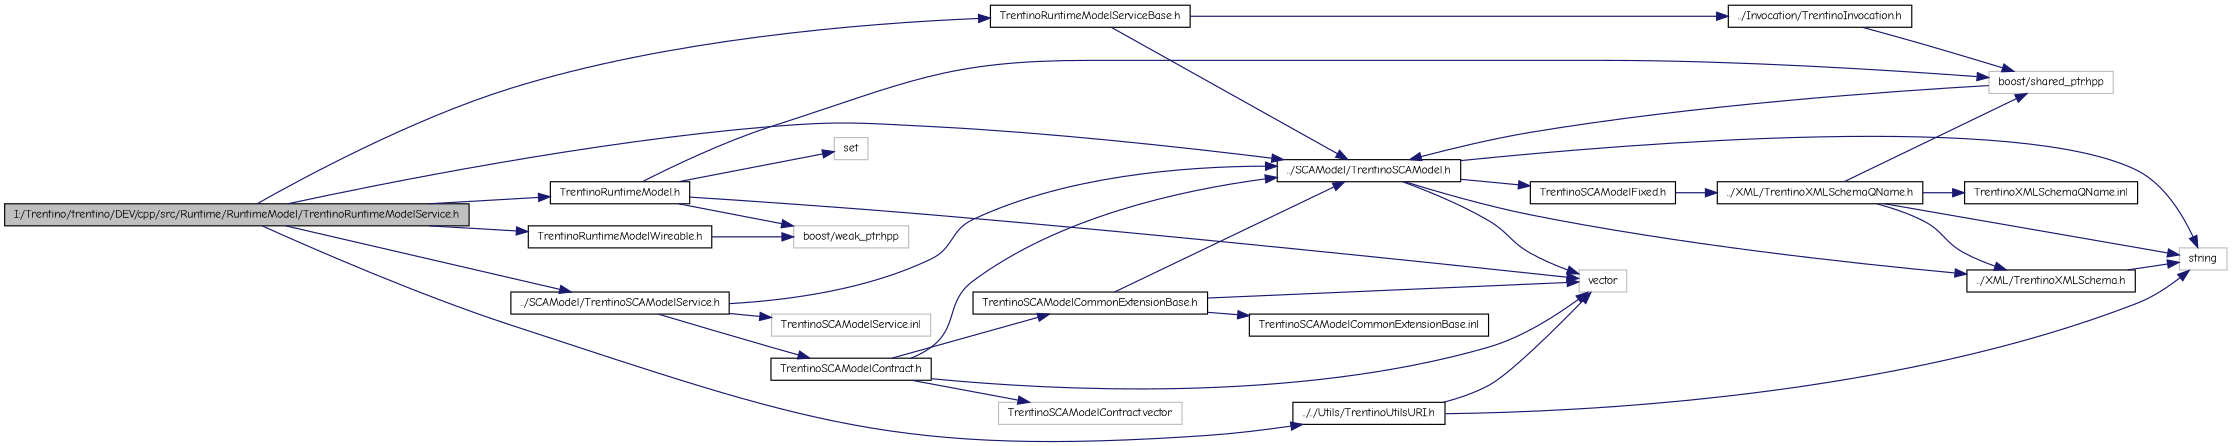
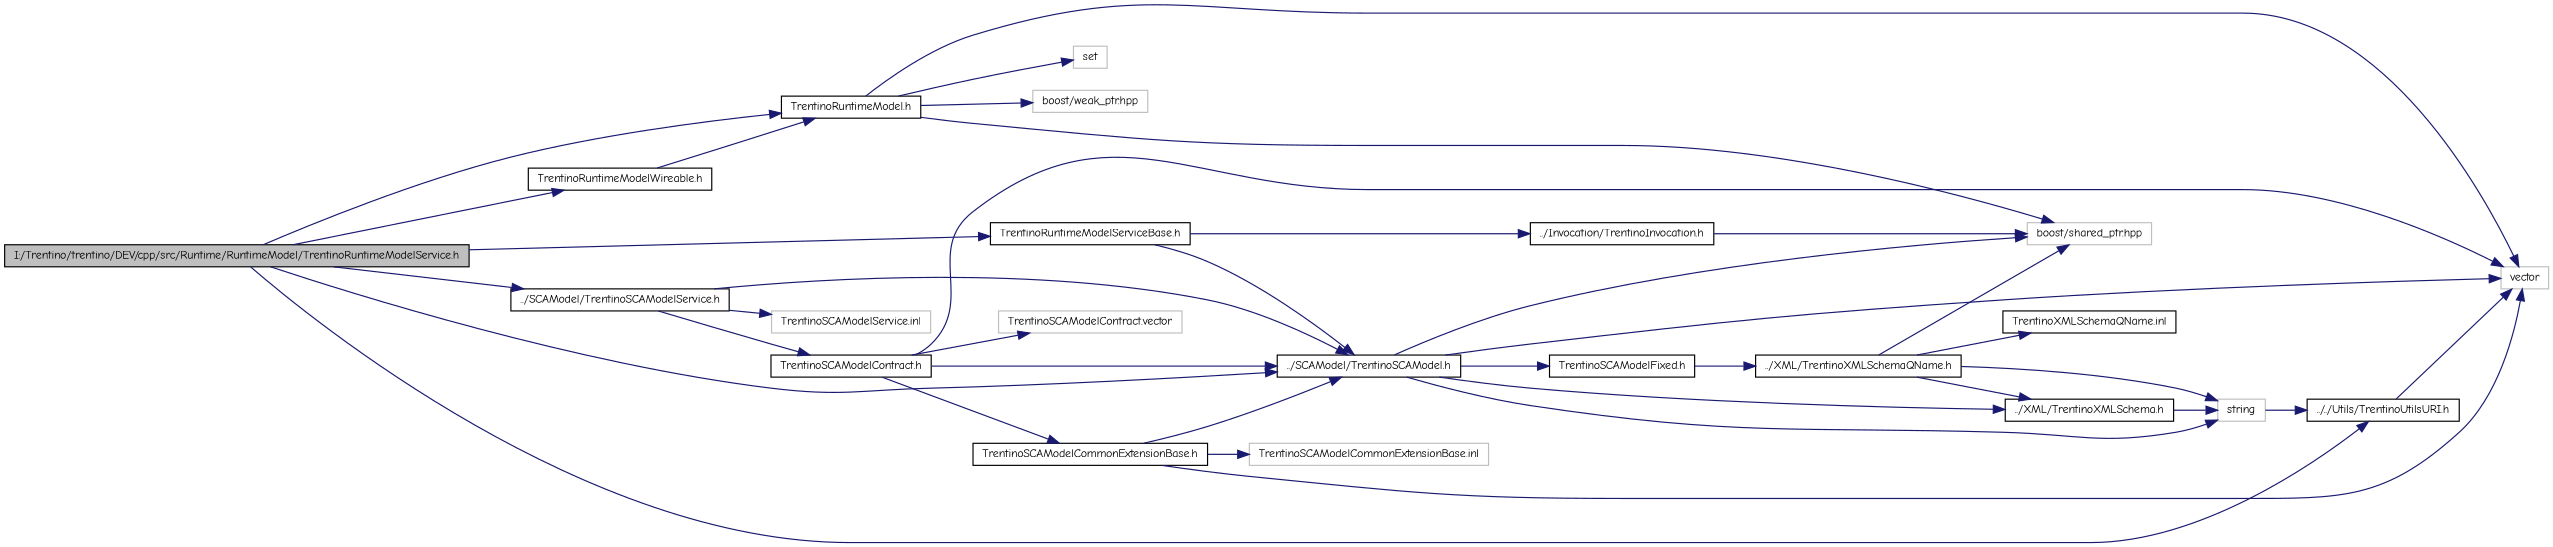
(1703, 109) -> (1700, 272)
(747, 237) -> (731, 145)
(1369, 325) -> (1369, 454)
(1821, 383) -> (2280, 410)
